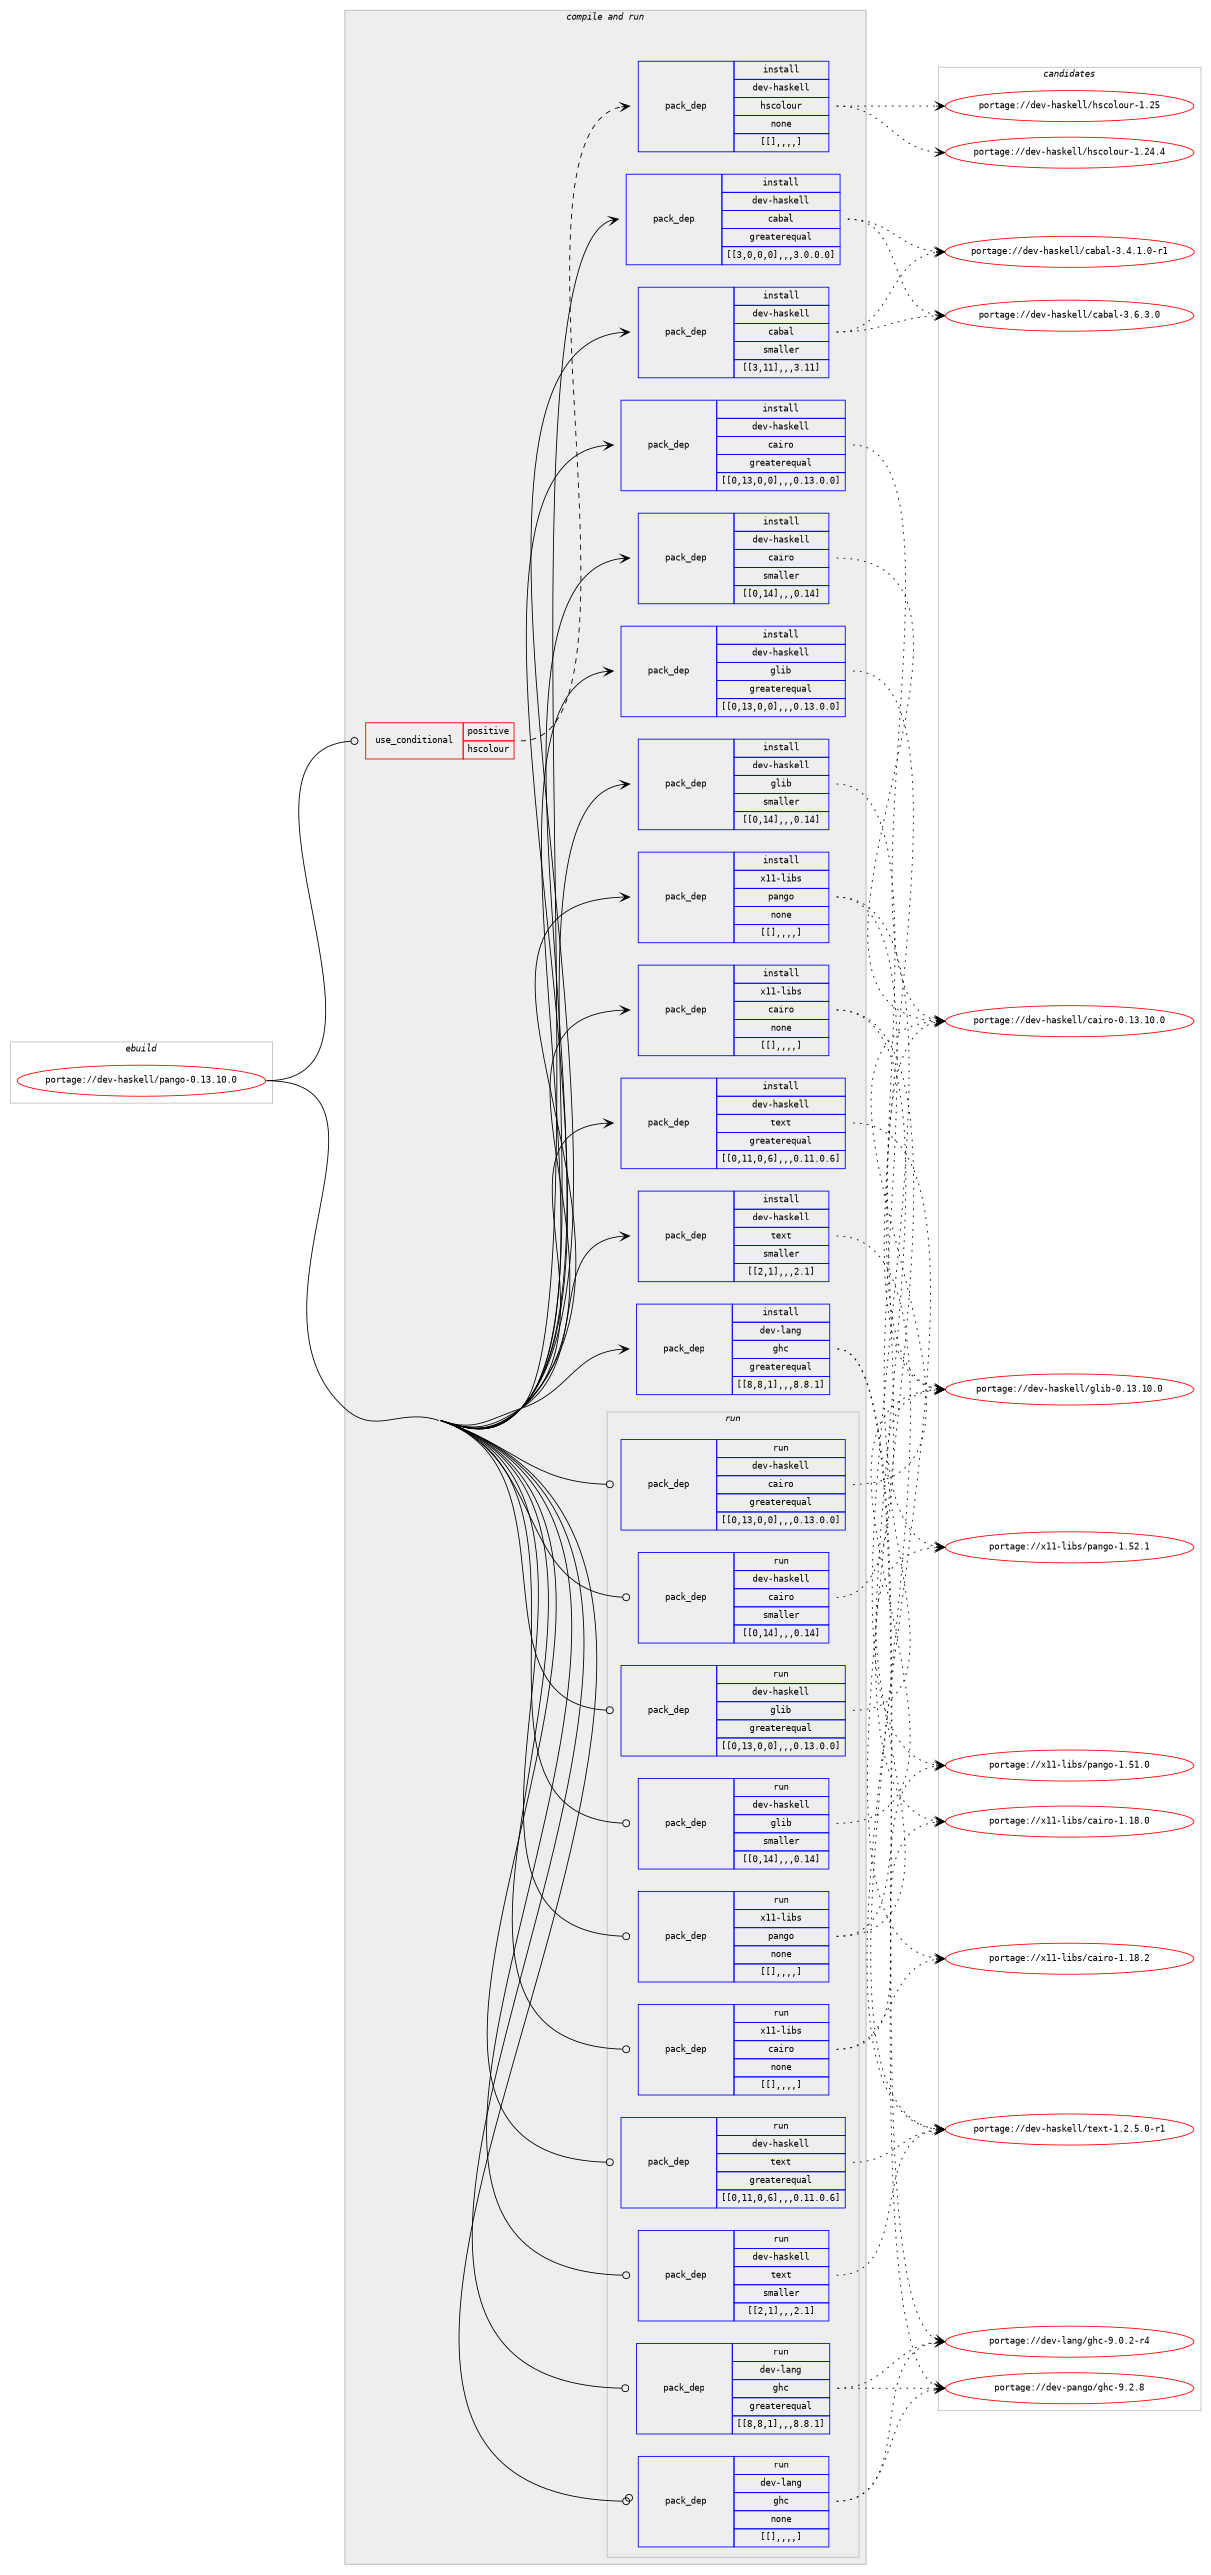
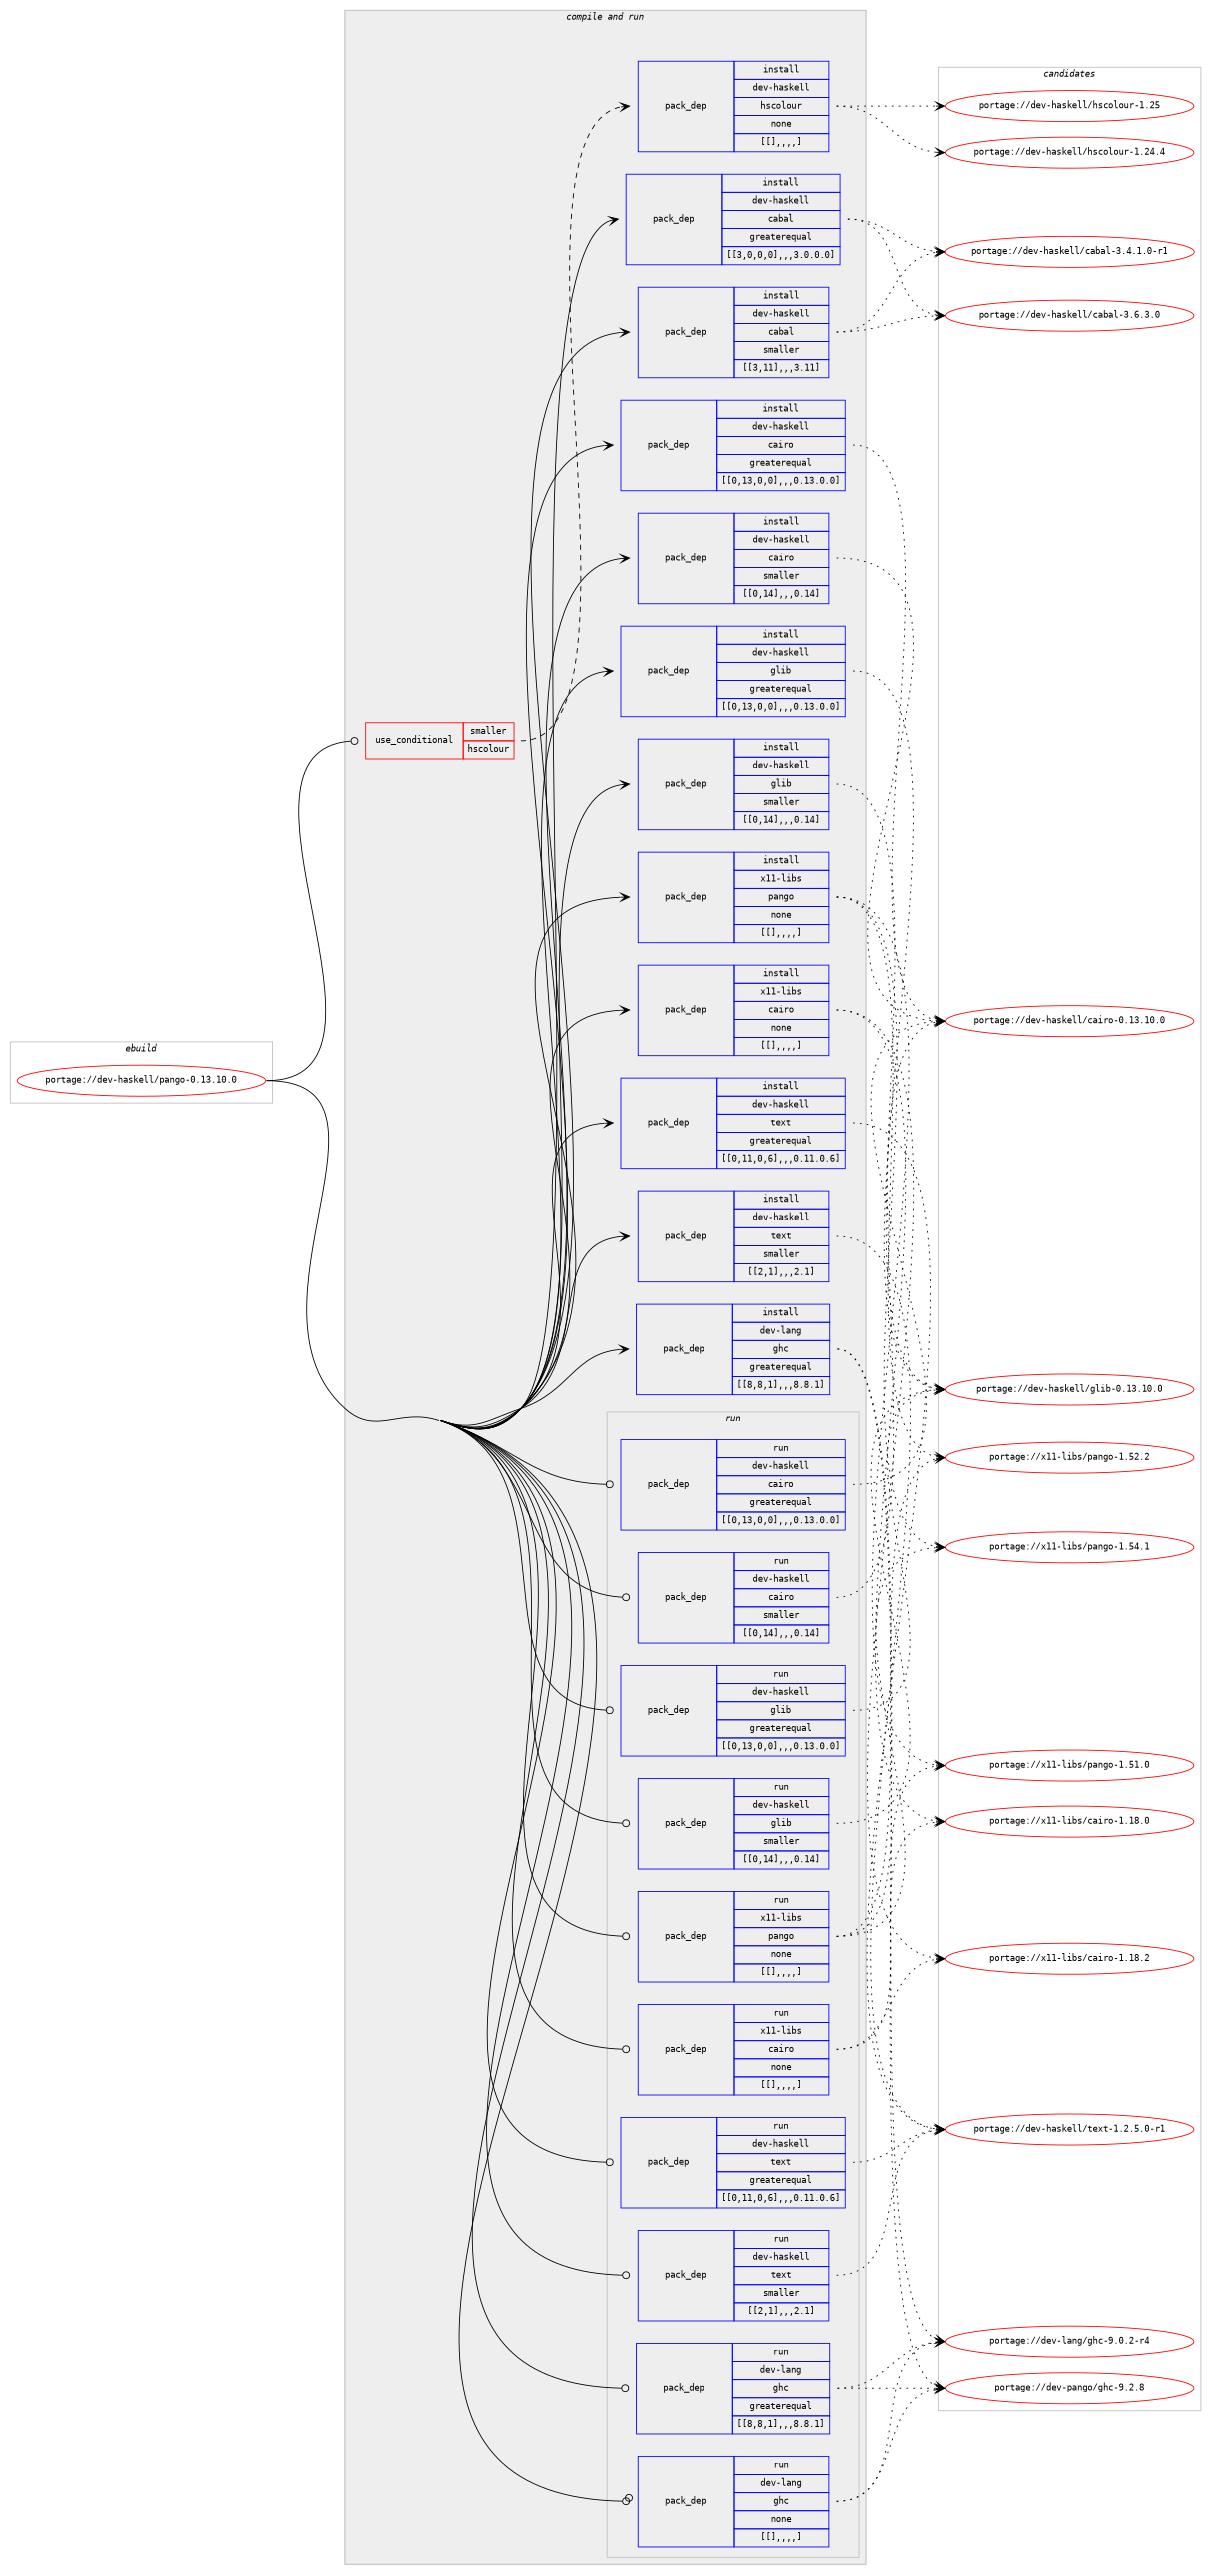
(489, 731) -> (489, 731)
none -> (1070, 1458)
(1070, 1547) -> (1070, 1547)
